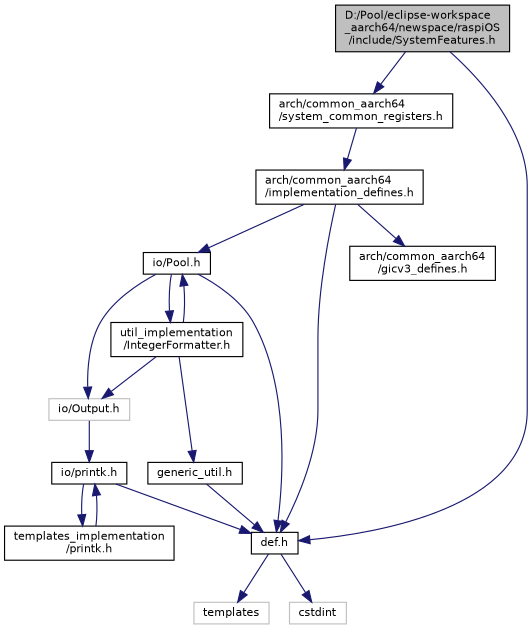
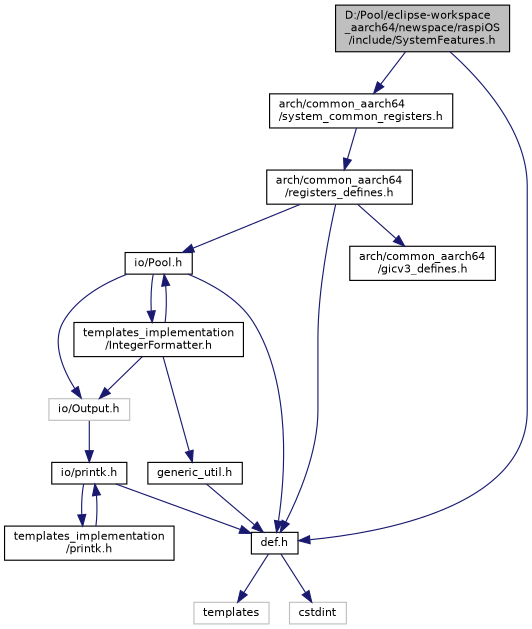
(340, 187) -> (340, 187)
(177, 340) -> (159, 340)
